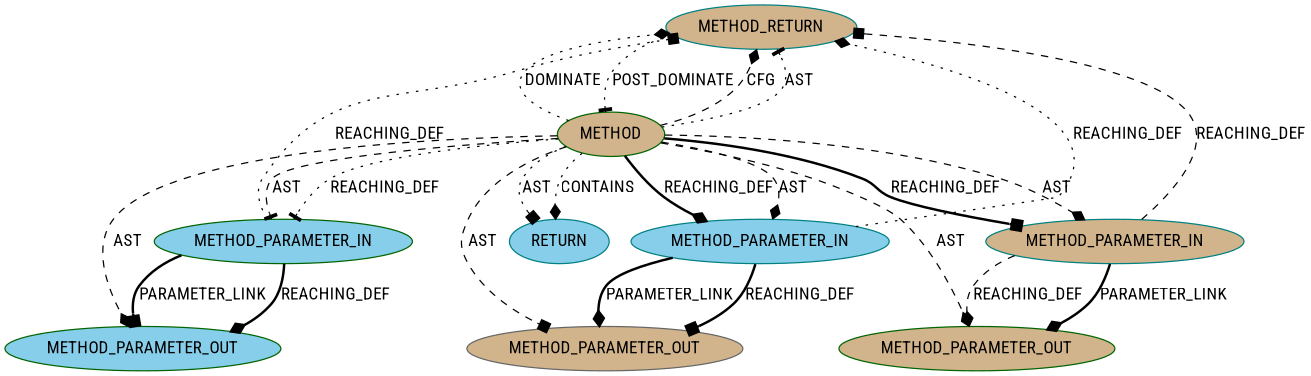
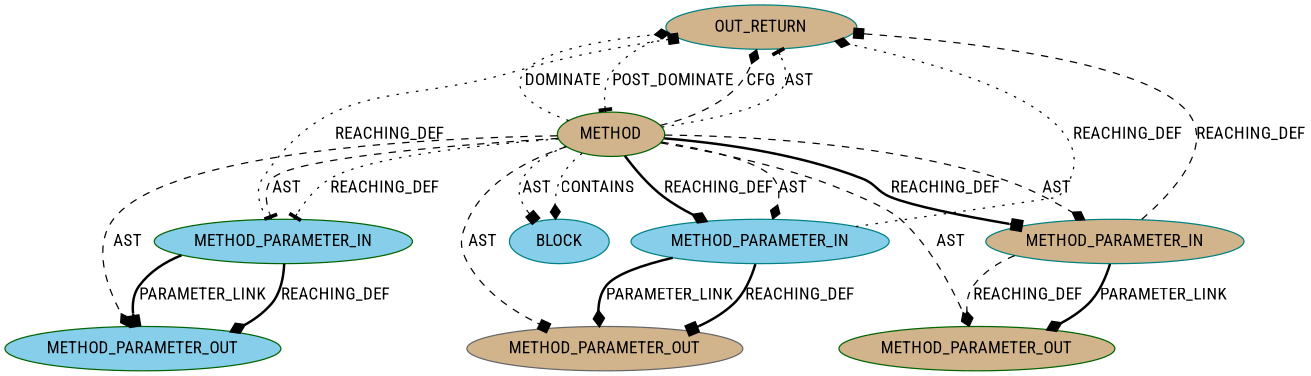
(761, 27) -> (761, 27)
(559, 241) -> (559, 241)
